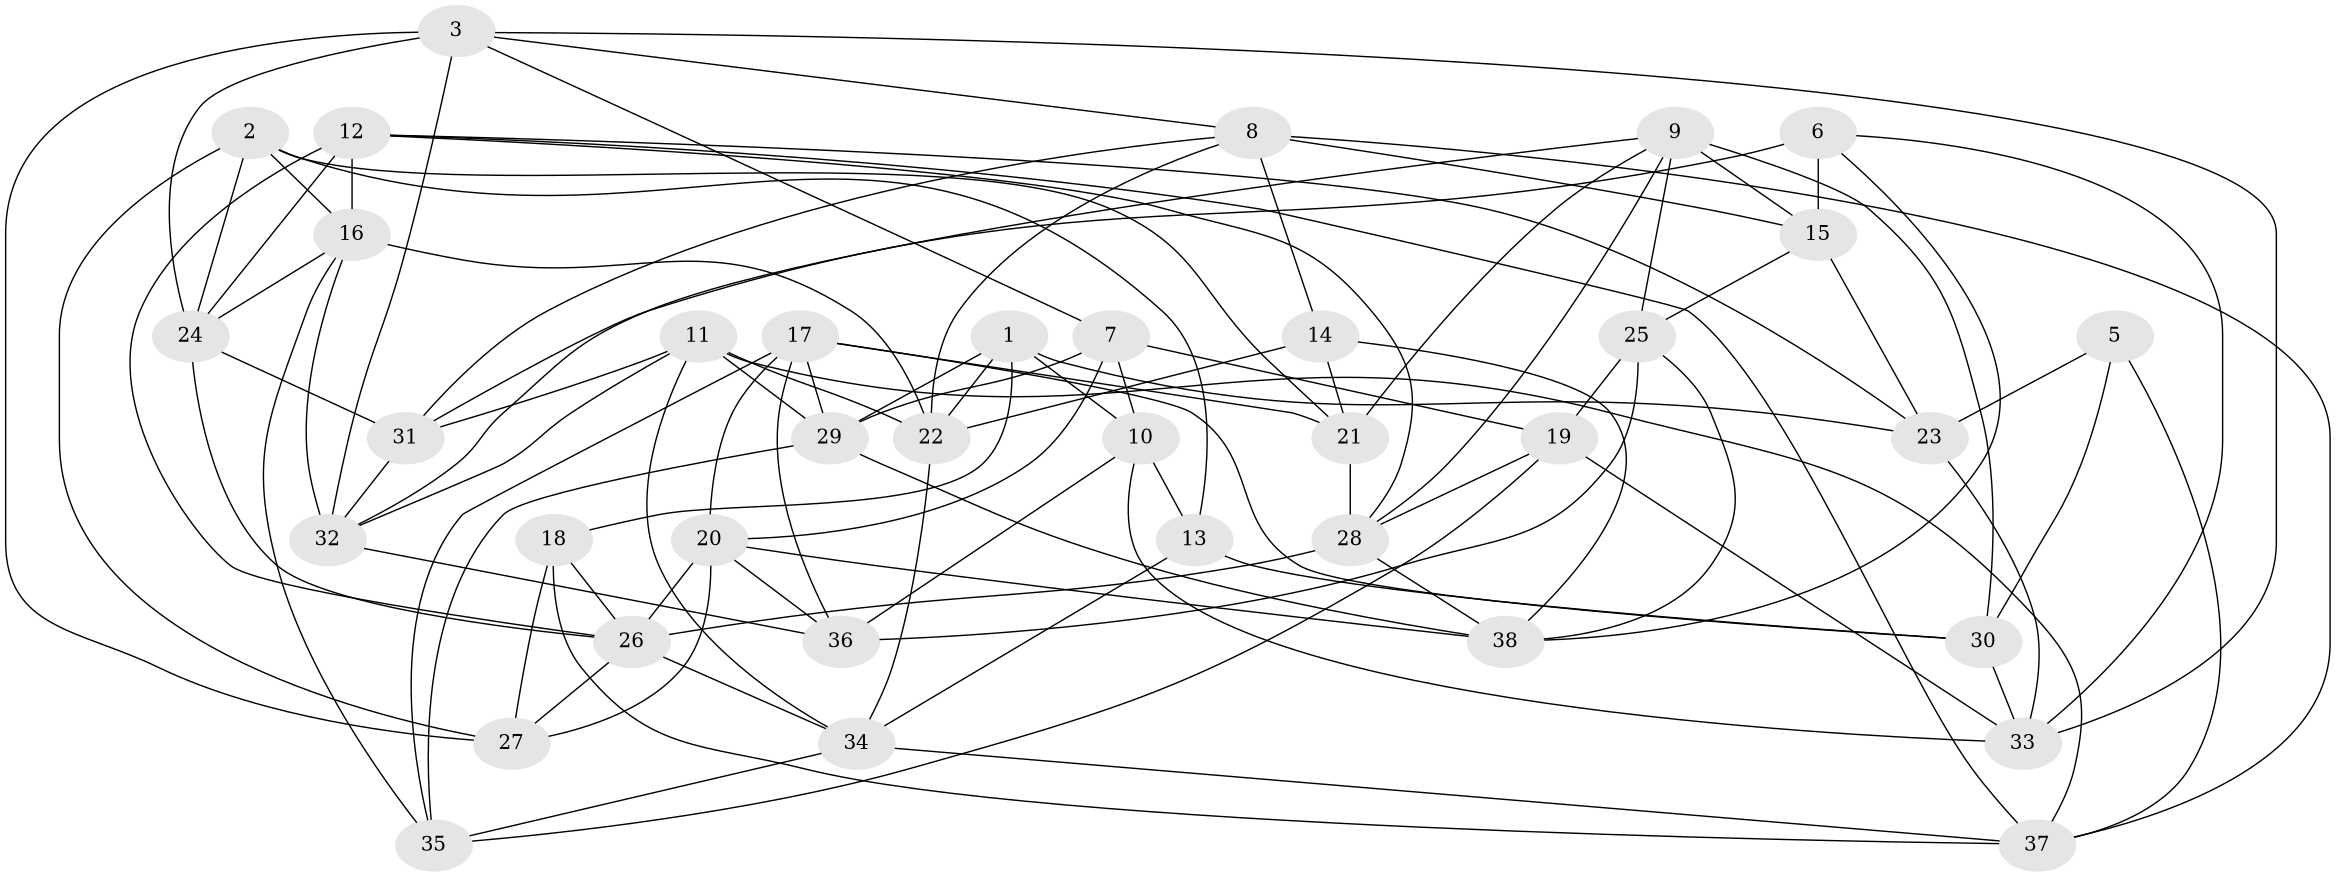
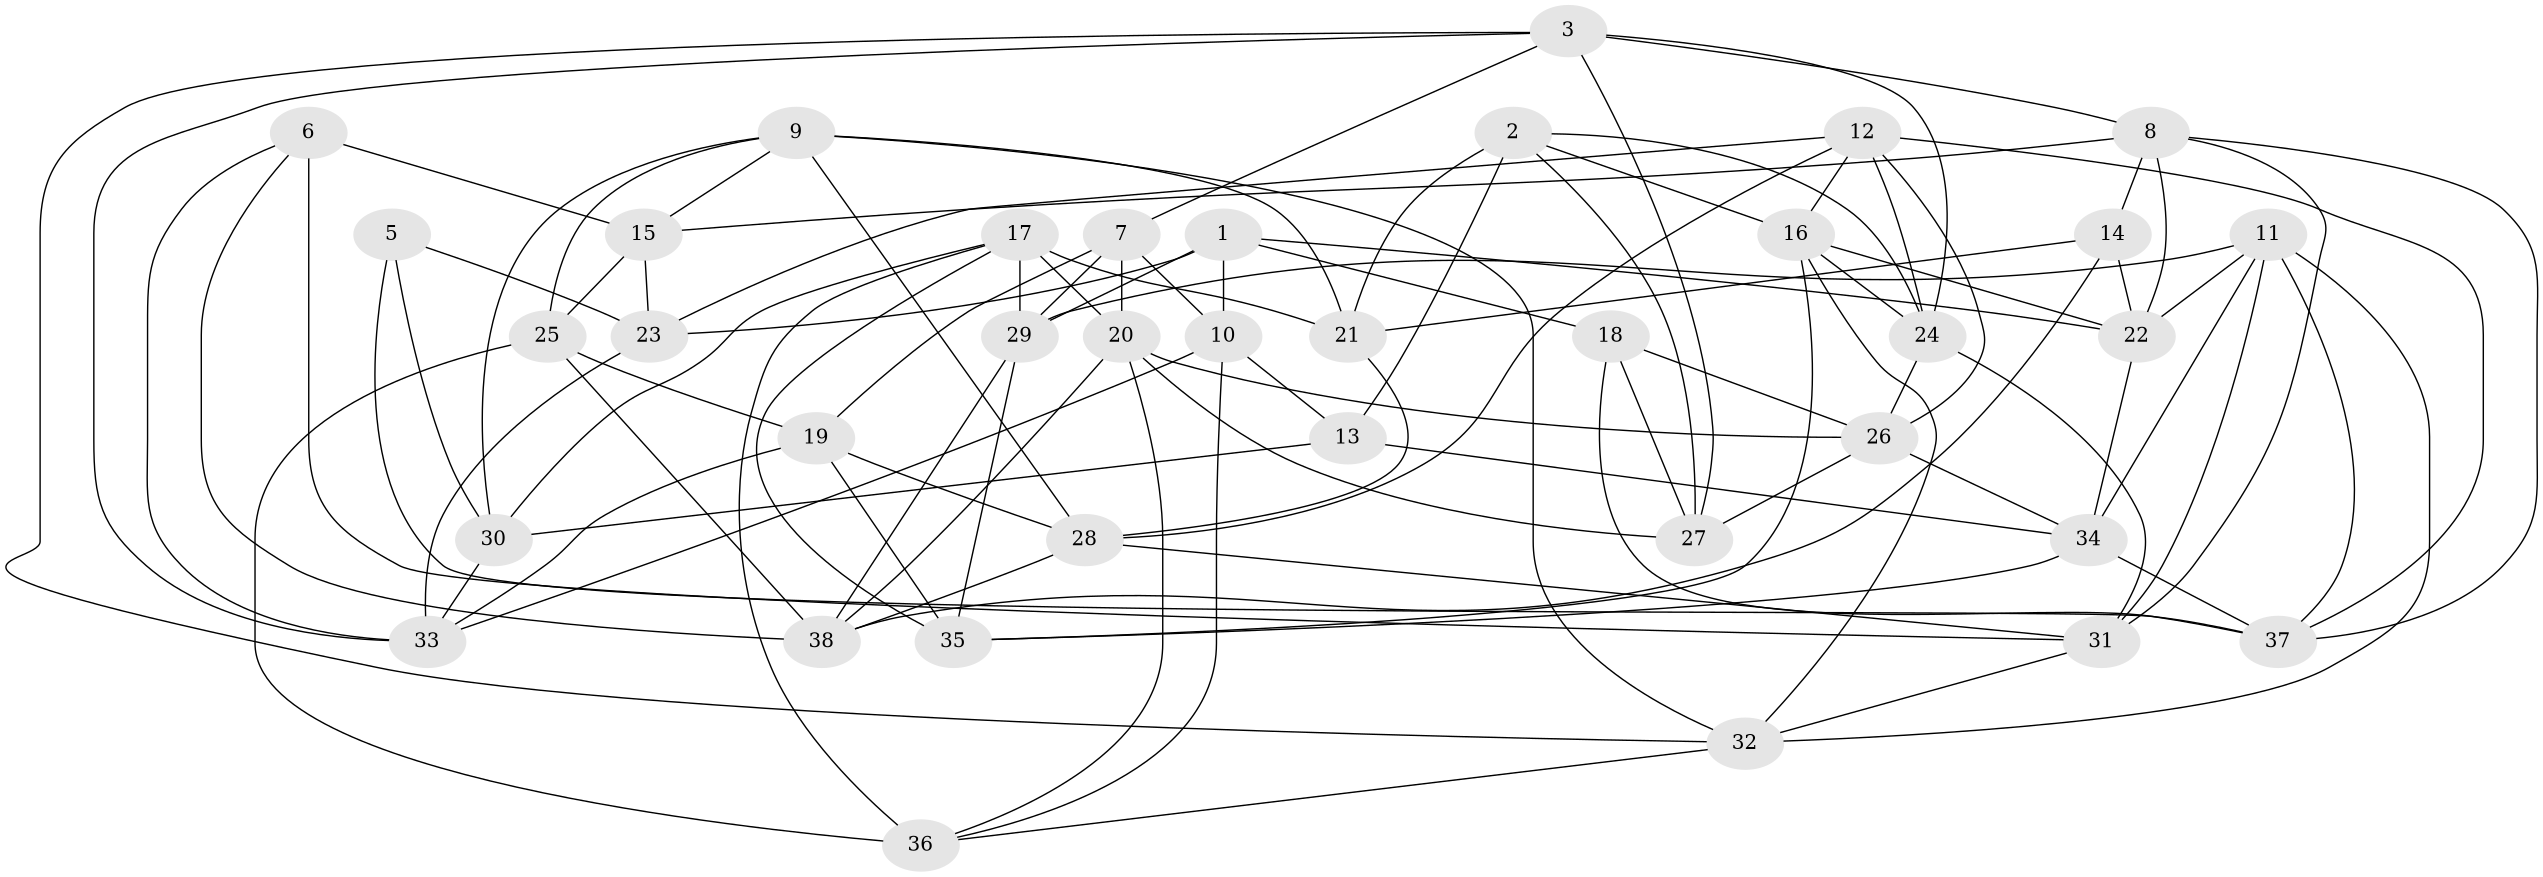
(993, 596) -> (1570, 589)
